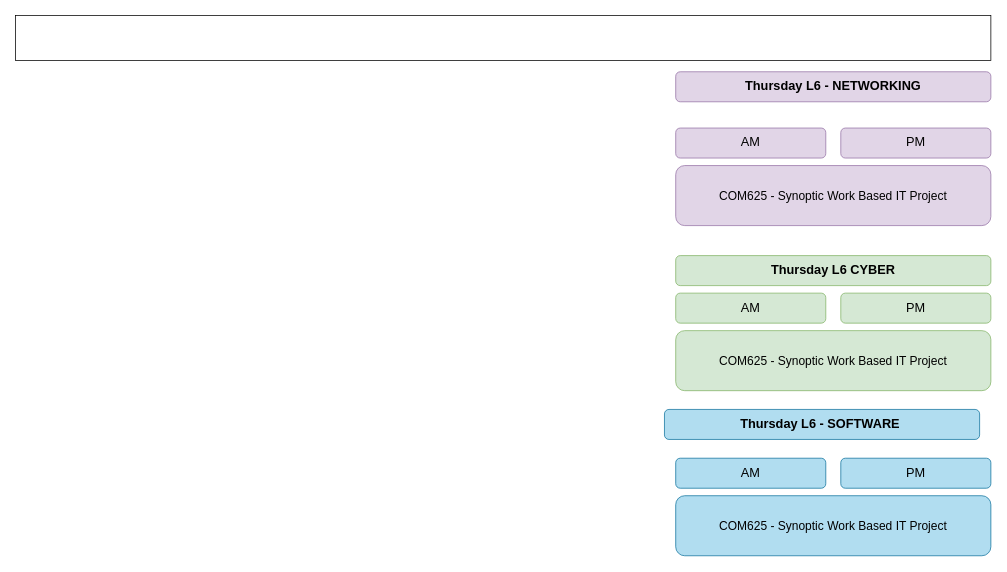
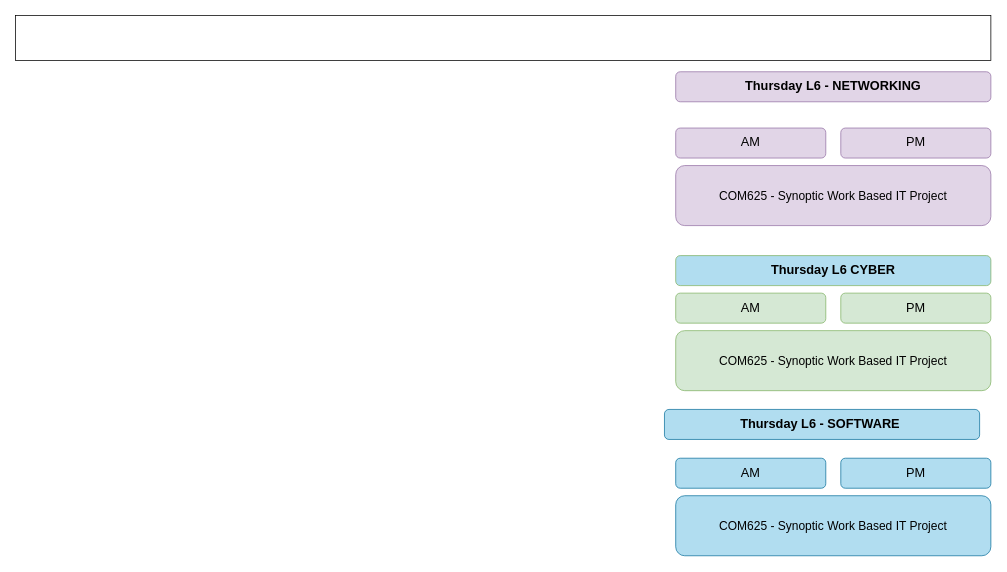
(833, 270) -> (833, 270)
